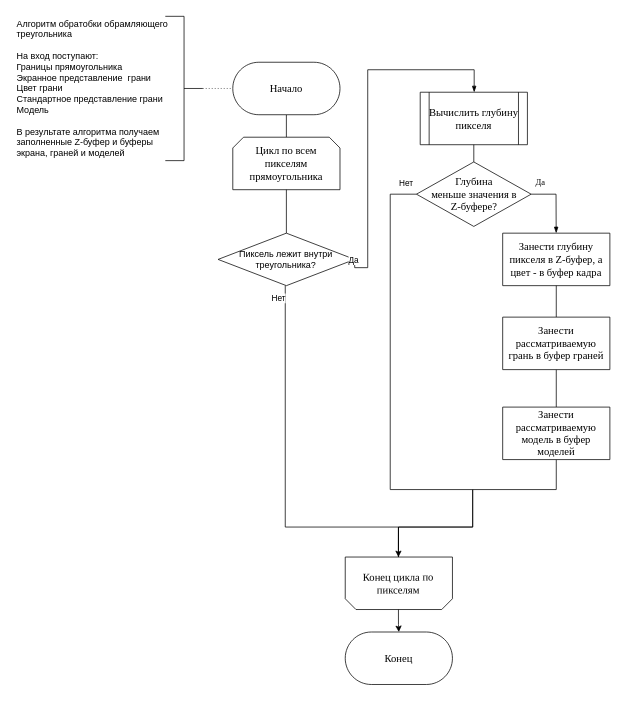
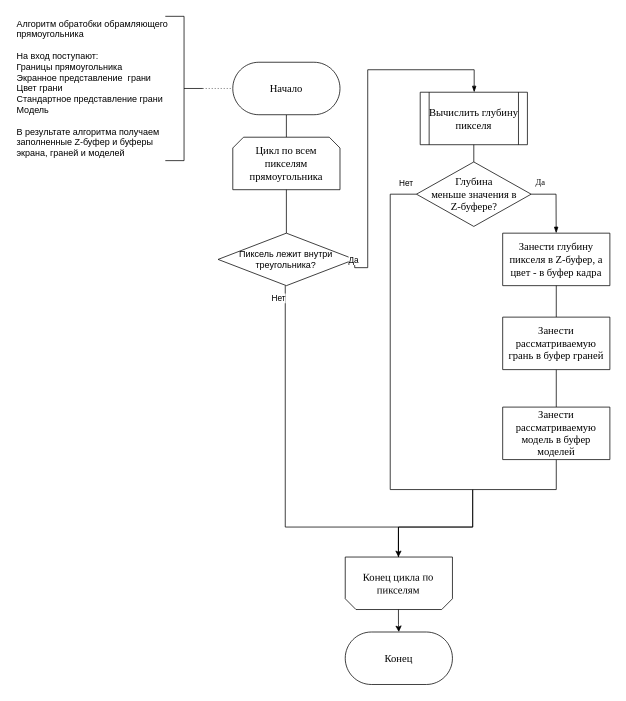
(93, 88) -> (93, 88)
